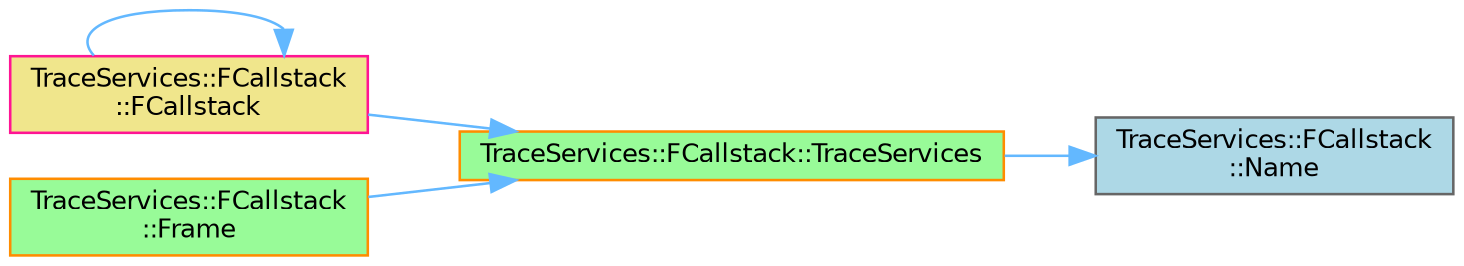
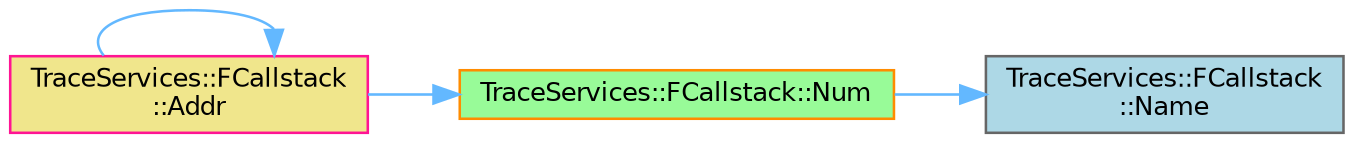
(189, 95) -> (189, 95)
(732, 156) -> (677, 95)
(189, 217) -> none
